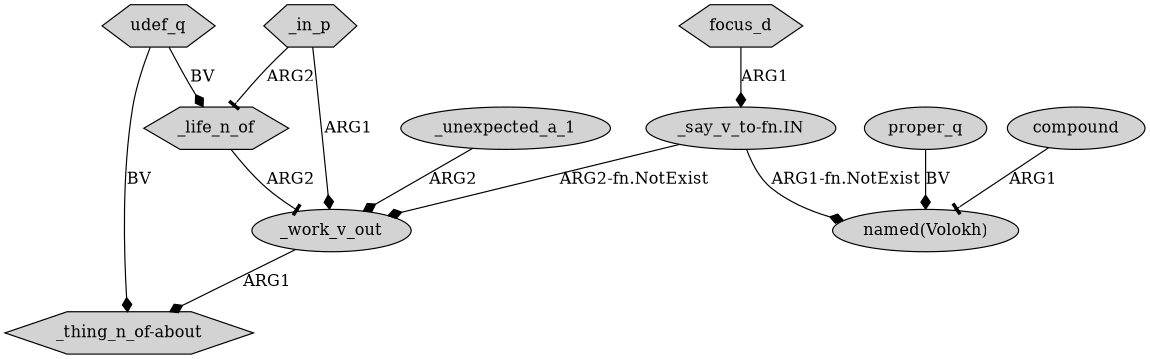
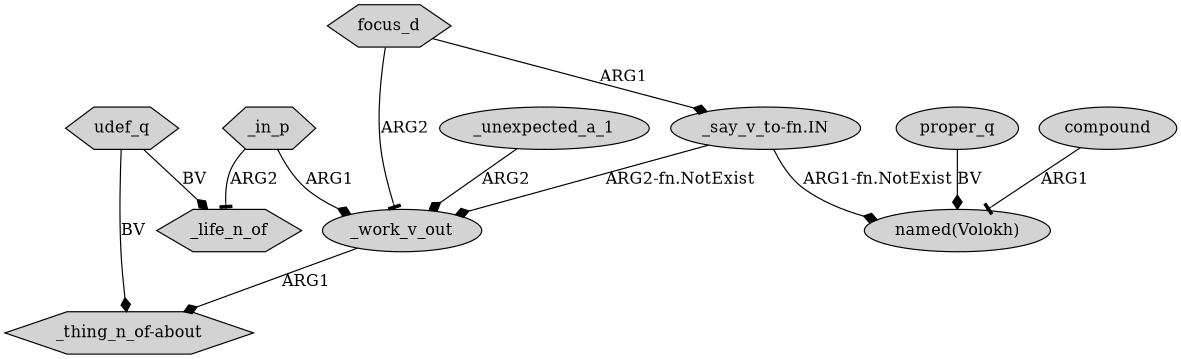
(260, 182) -> (379, 126)
